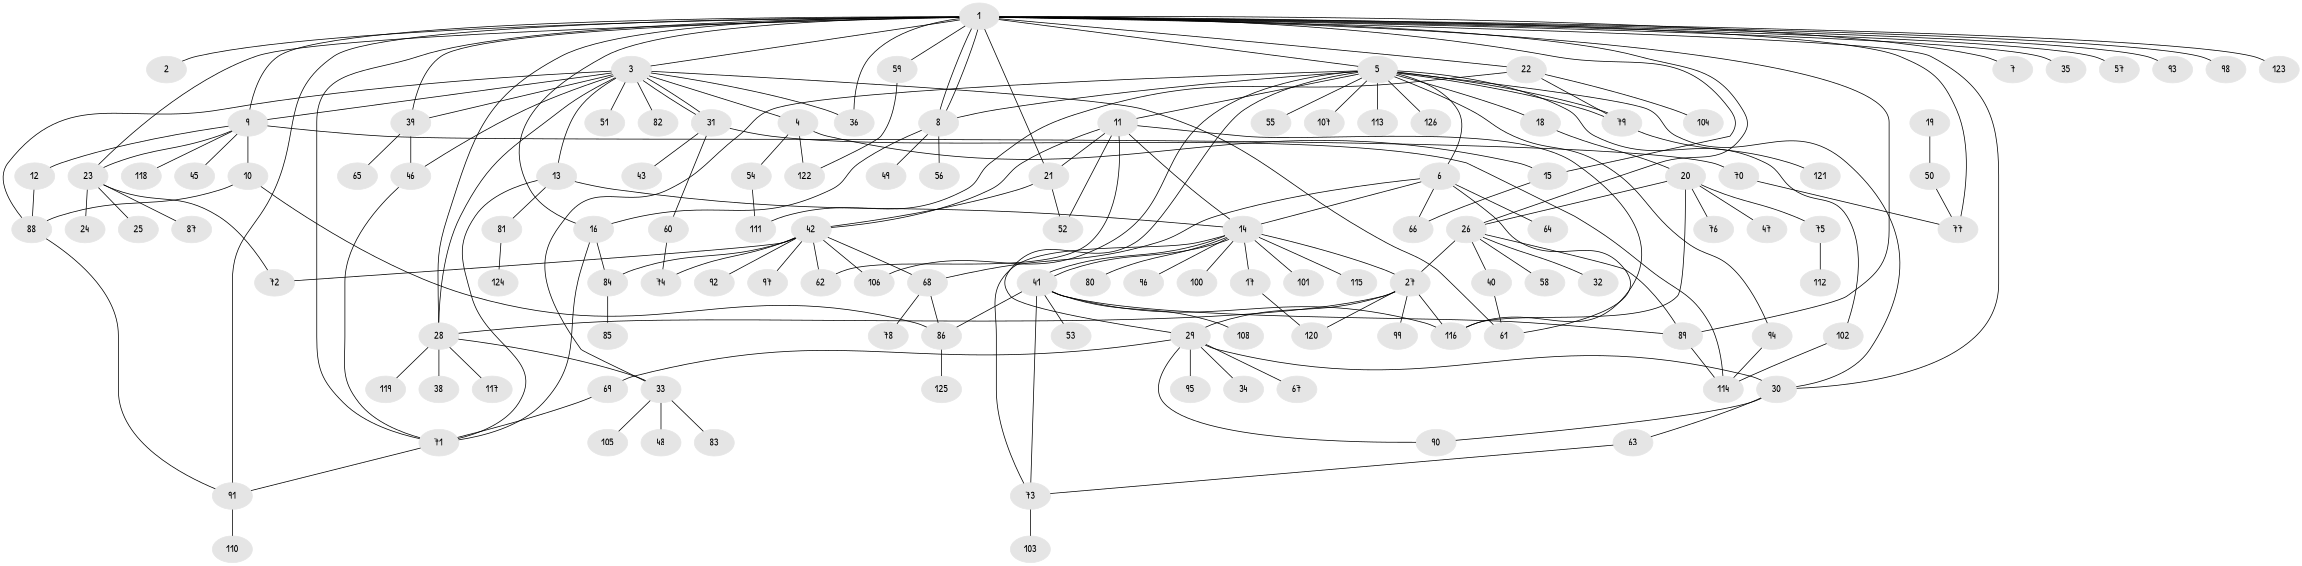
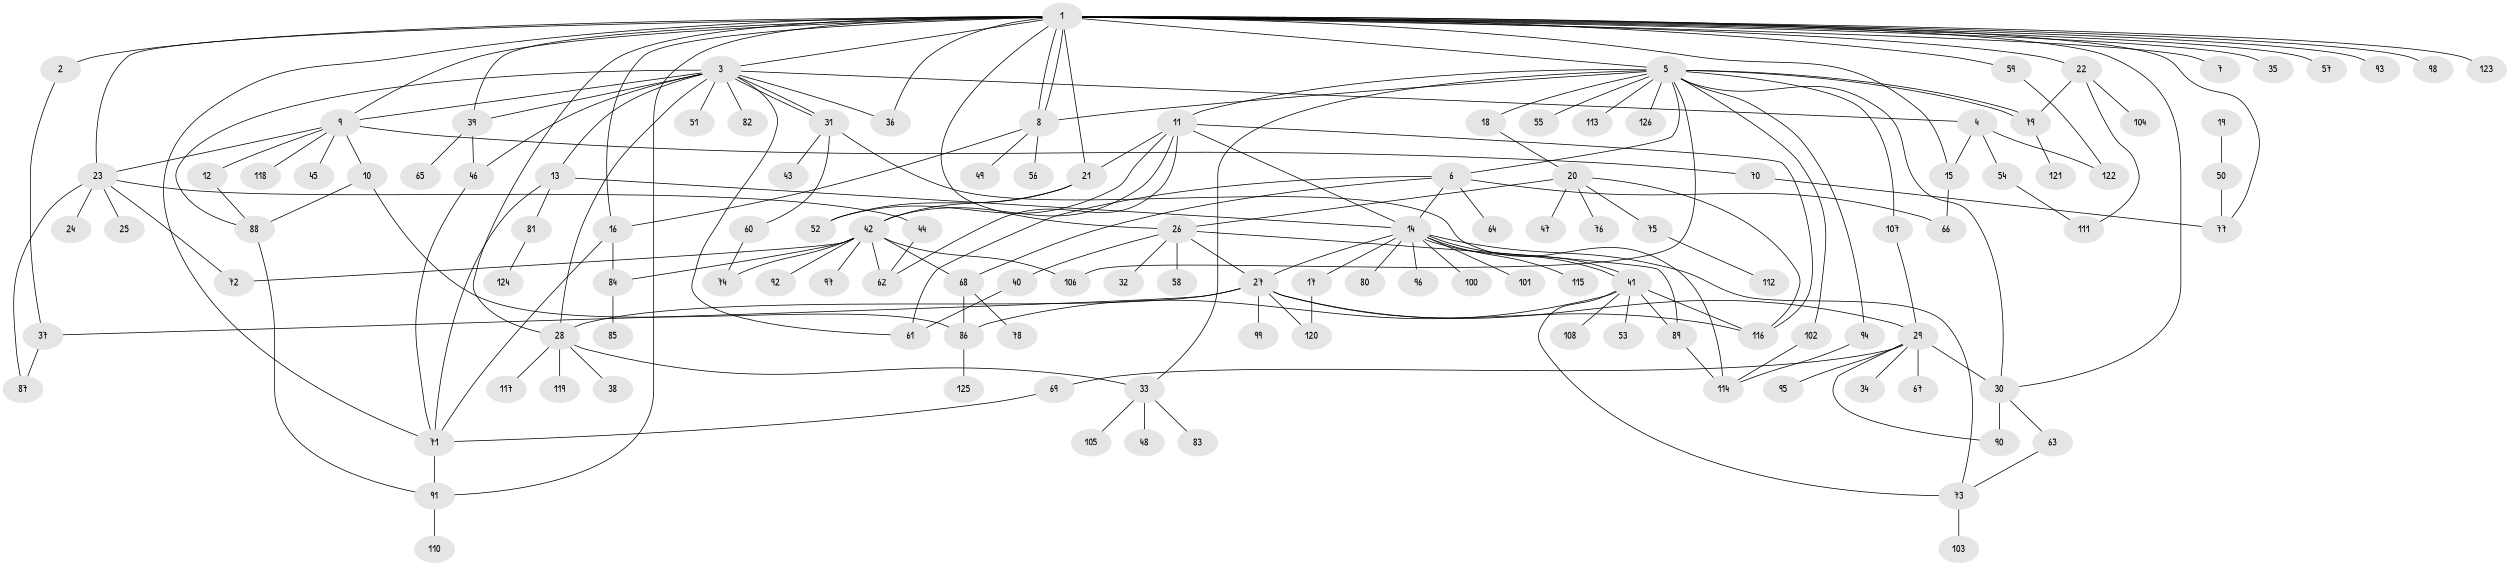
(1623, 47) -> none
none -> (922, 229)
(1146, 234) -> (1908, 282)
none -> (43, 336)
